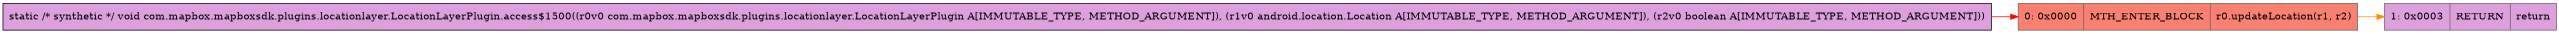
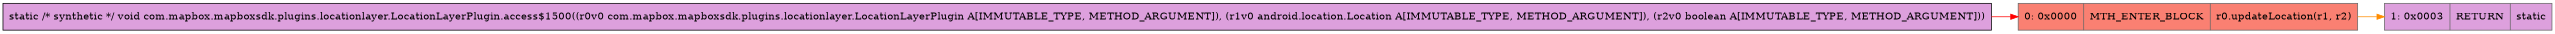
(2533, 16) -> (2531, 16)
